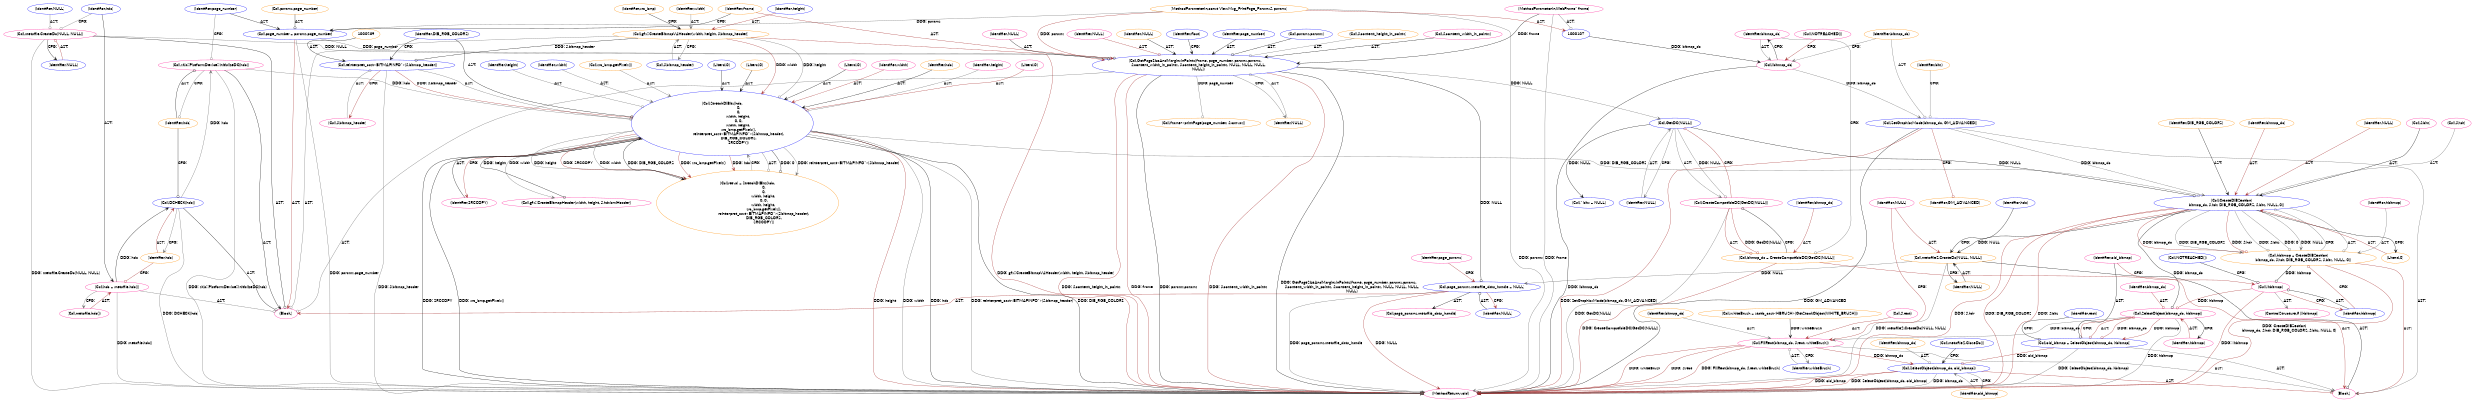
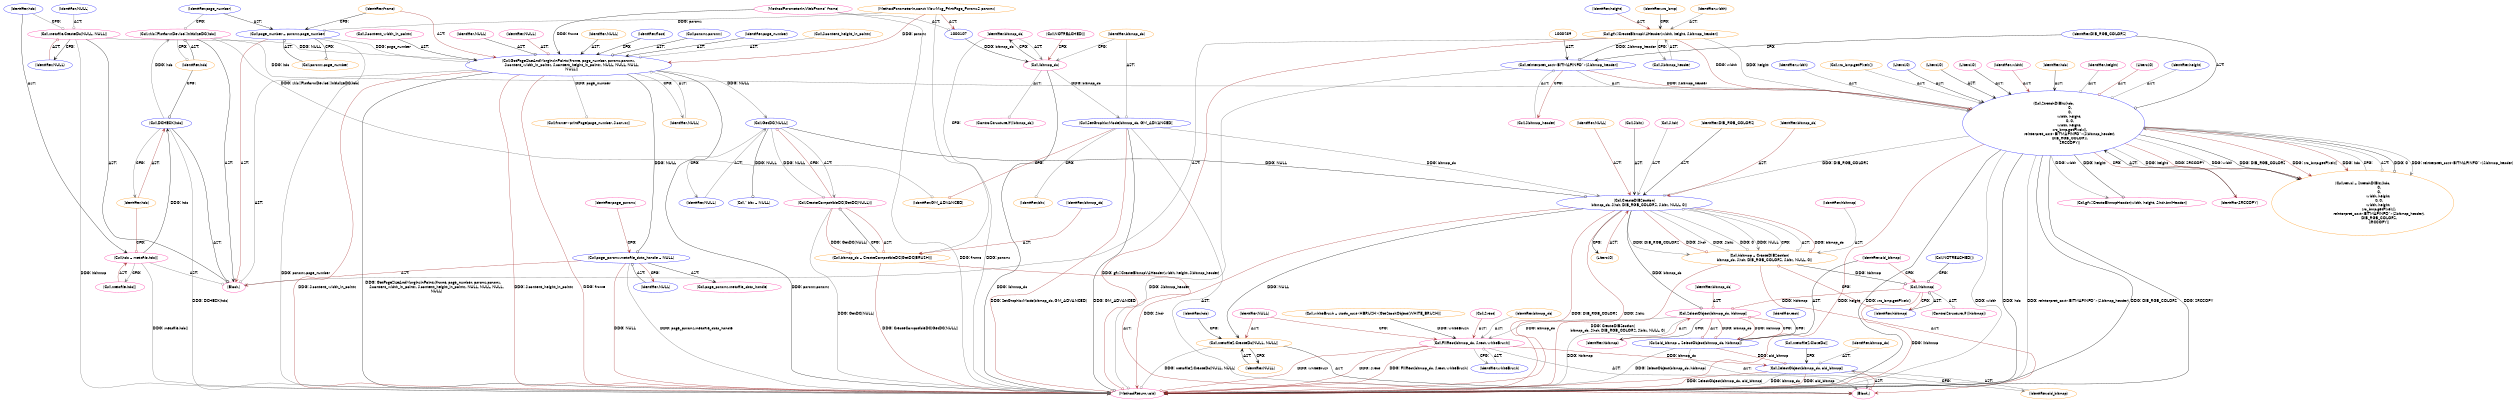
none -> (324, 46)
(1930, 93) -> (1072, 156)
none -> (1005, 123)
(1588, 143) -> (755, 161)
(1787, 258) -> (882, 258)
(66, 273) -> (93, 273)
(1720, 273) -> none
(2280, 299) -> (1943, 298)
(359, 384) -> (561, 158)
